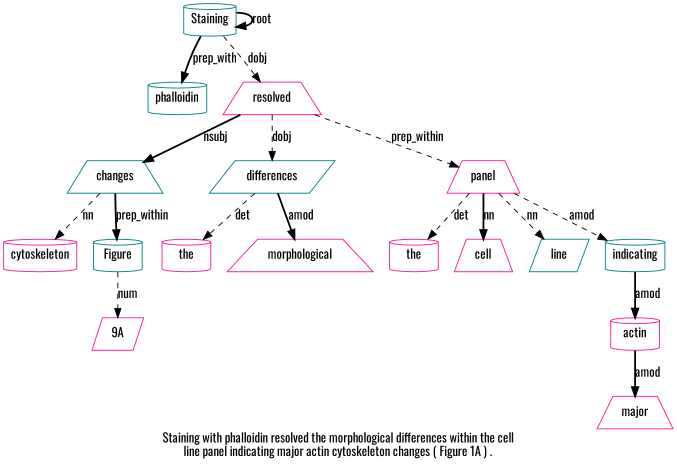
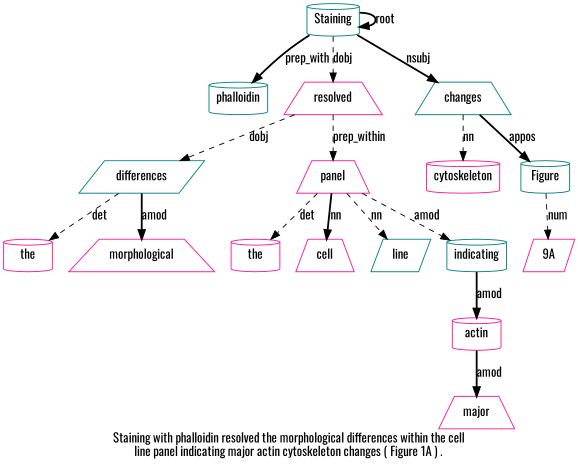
(196, 136) -> (393, 56)
(142, 216) -> (523, 138)
